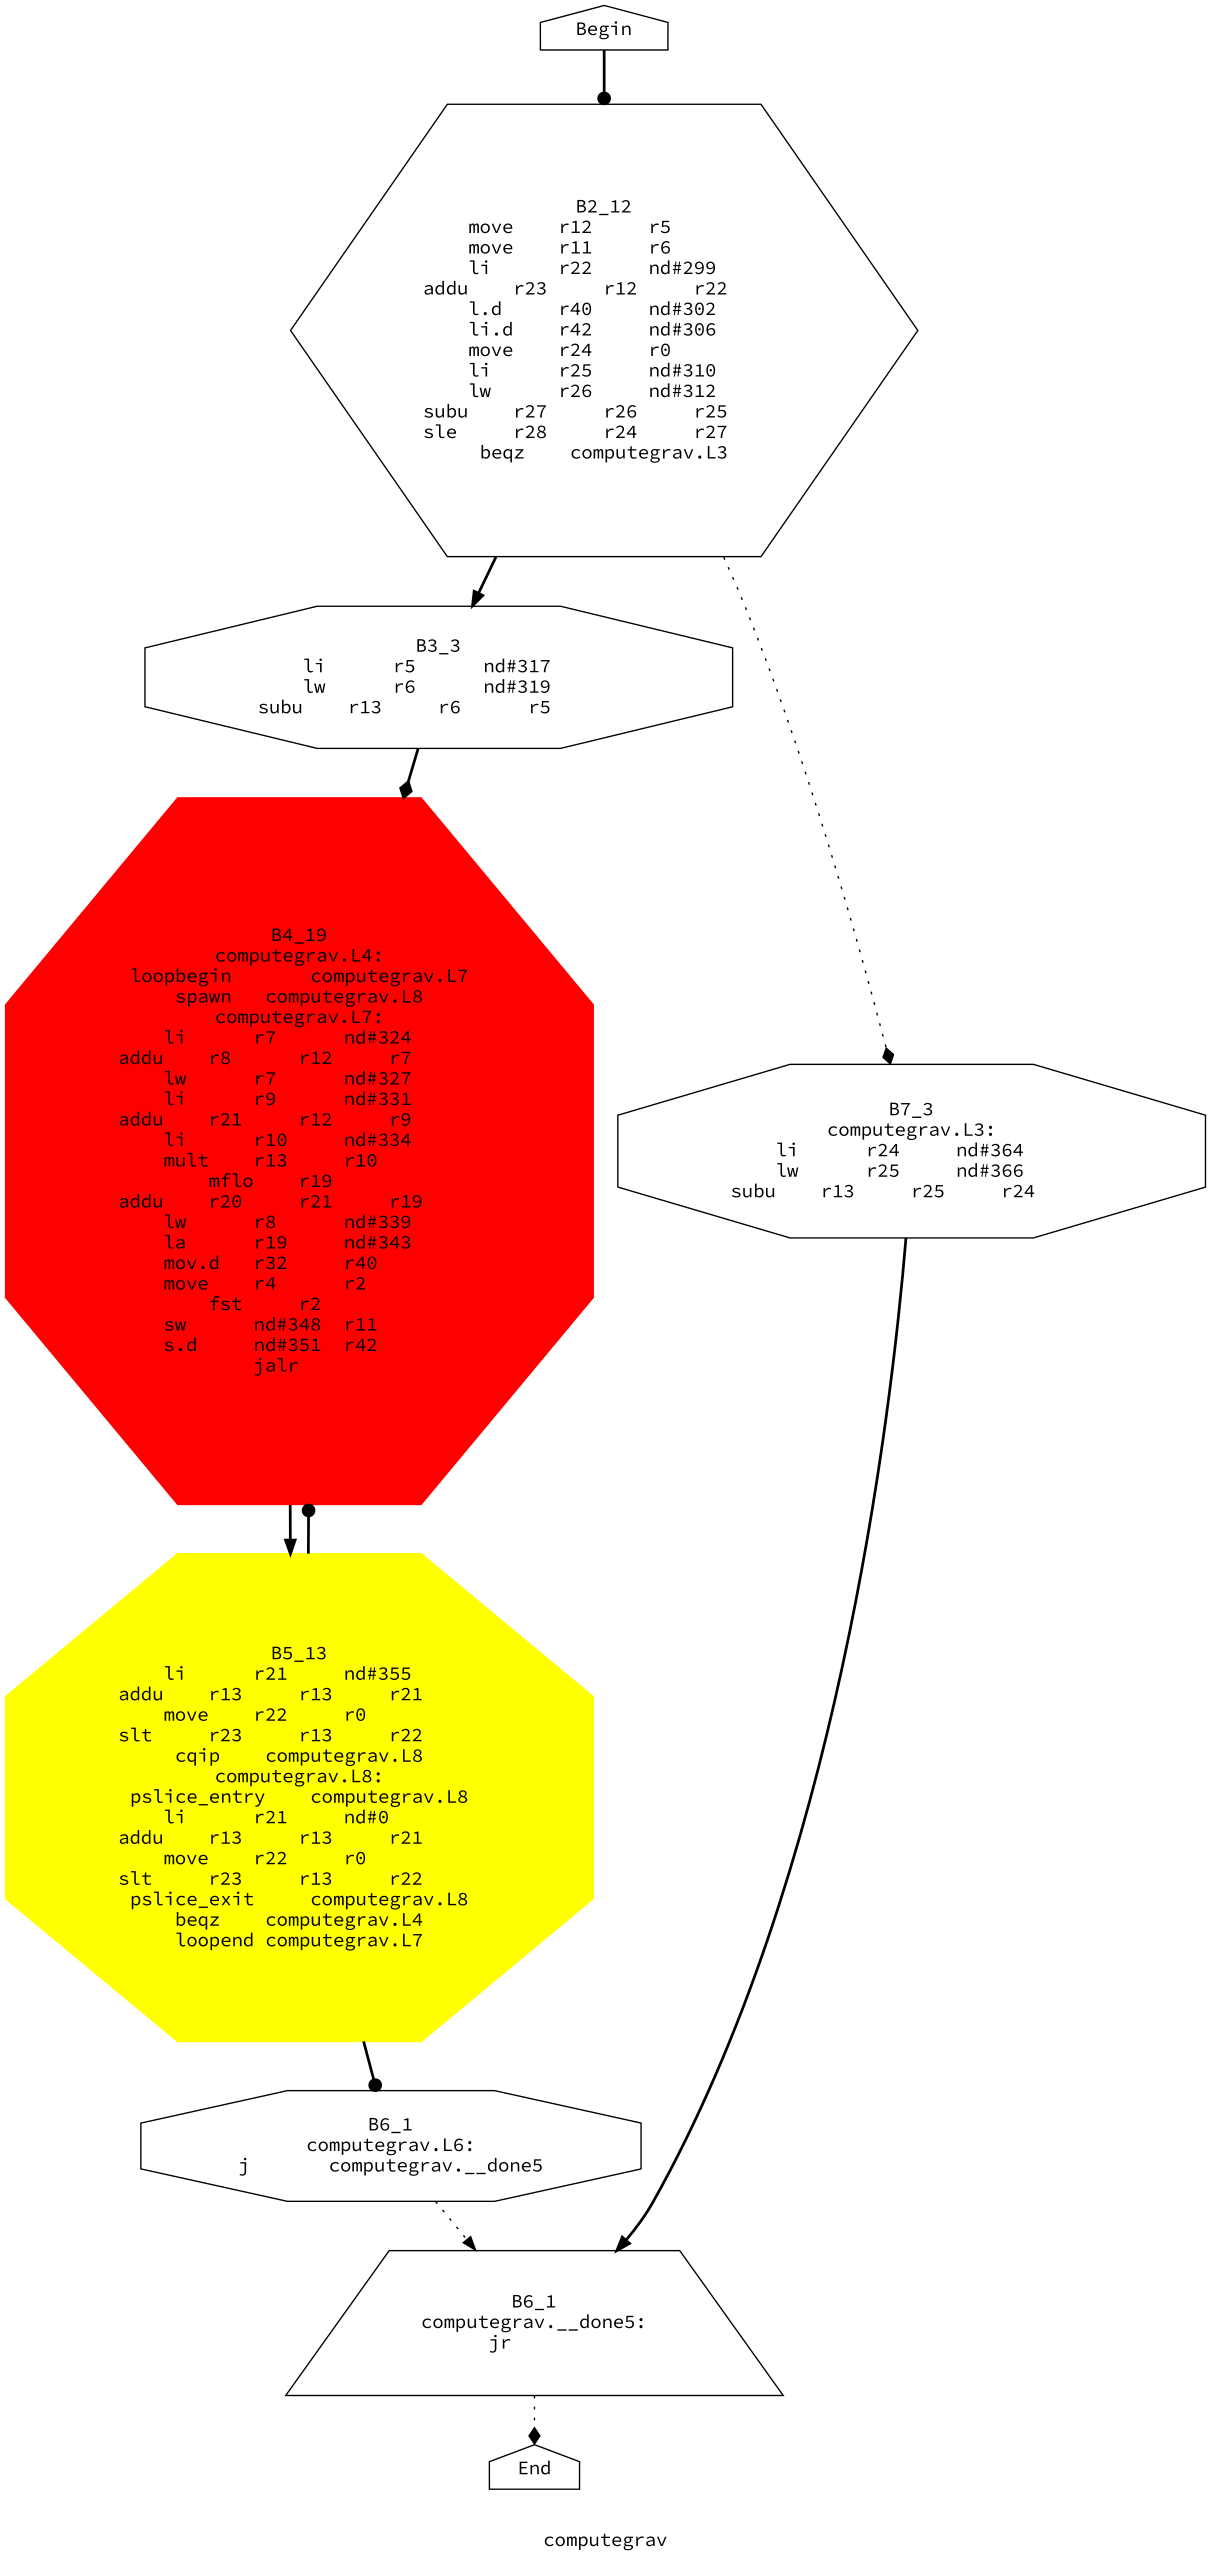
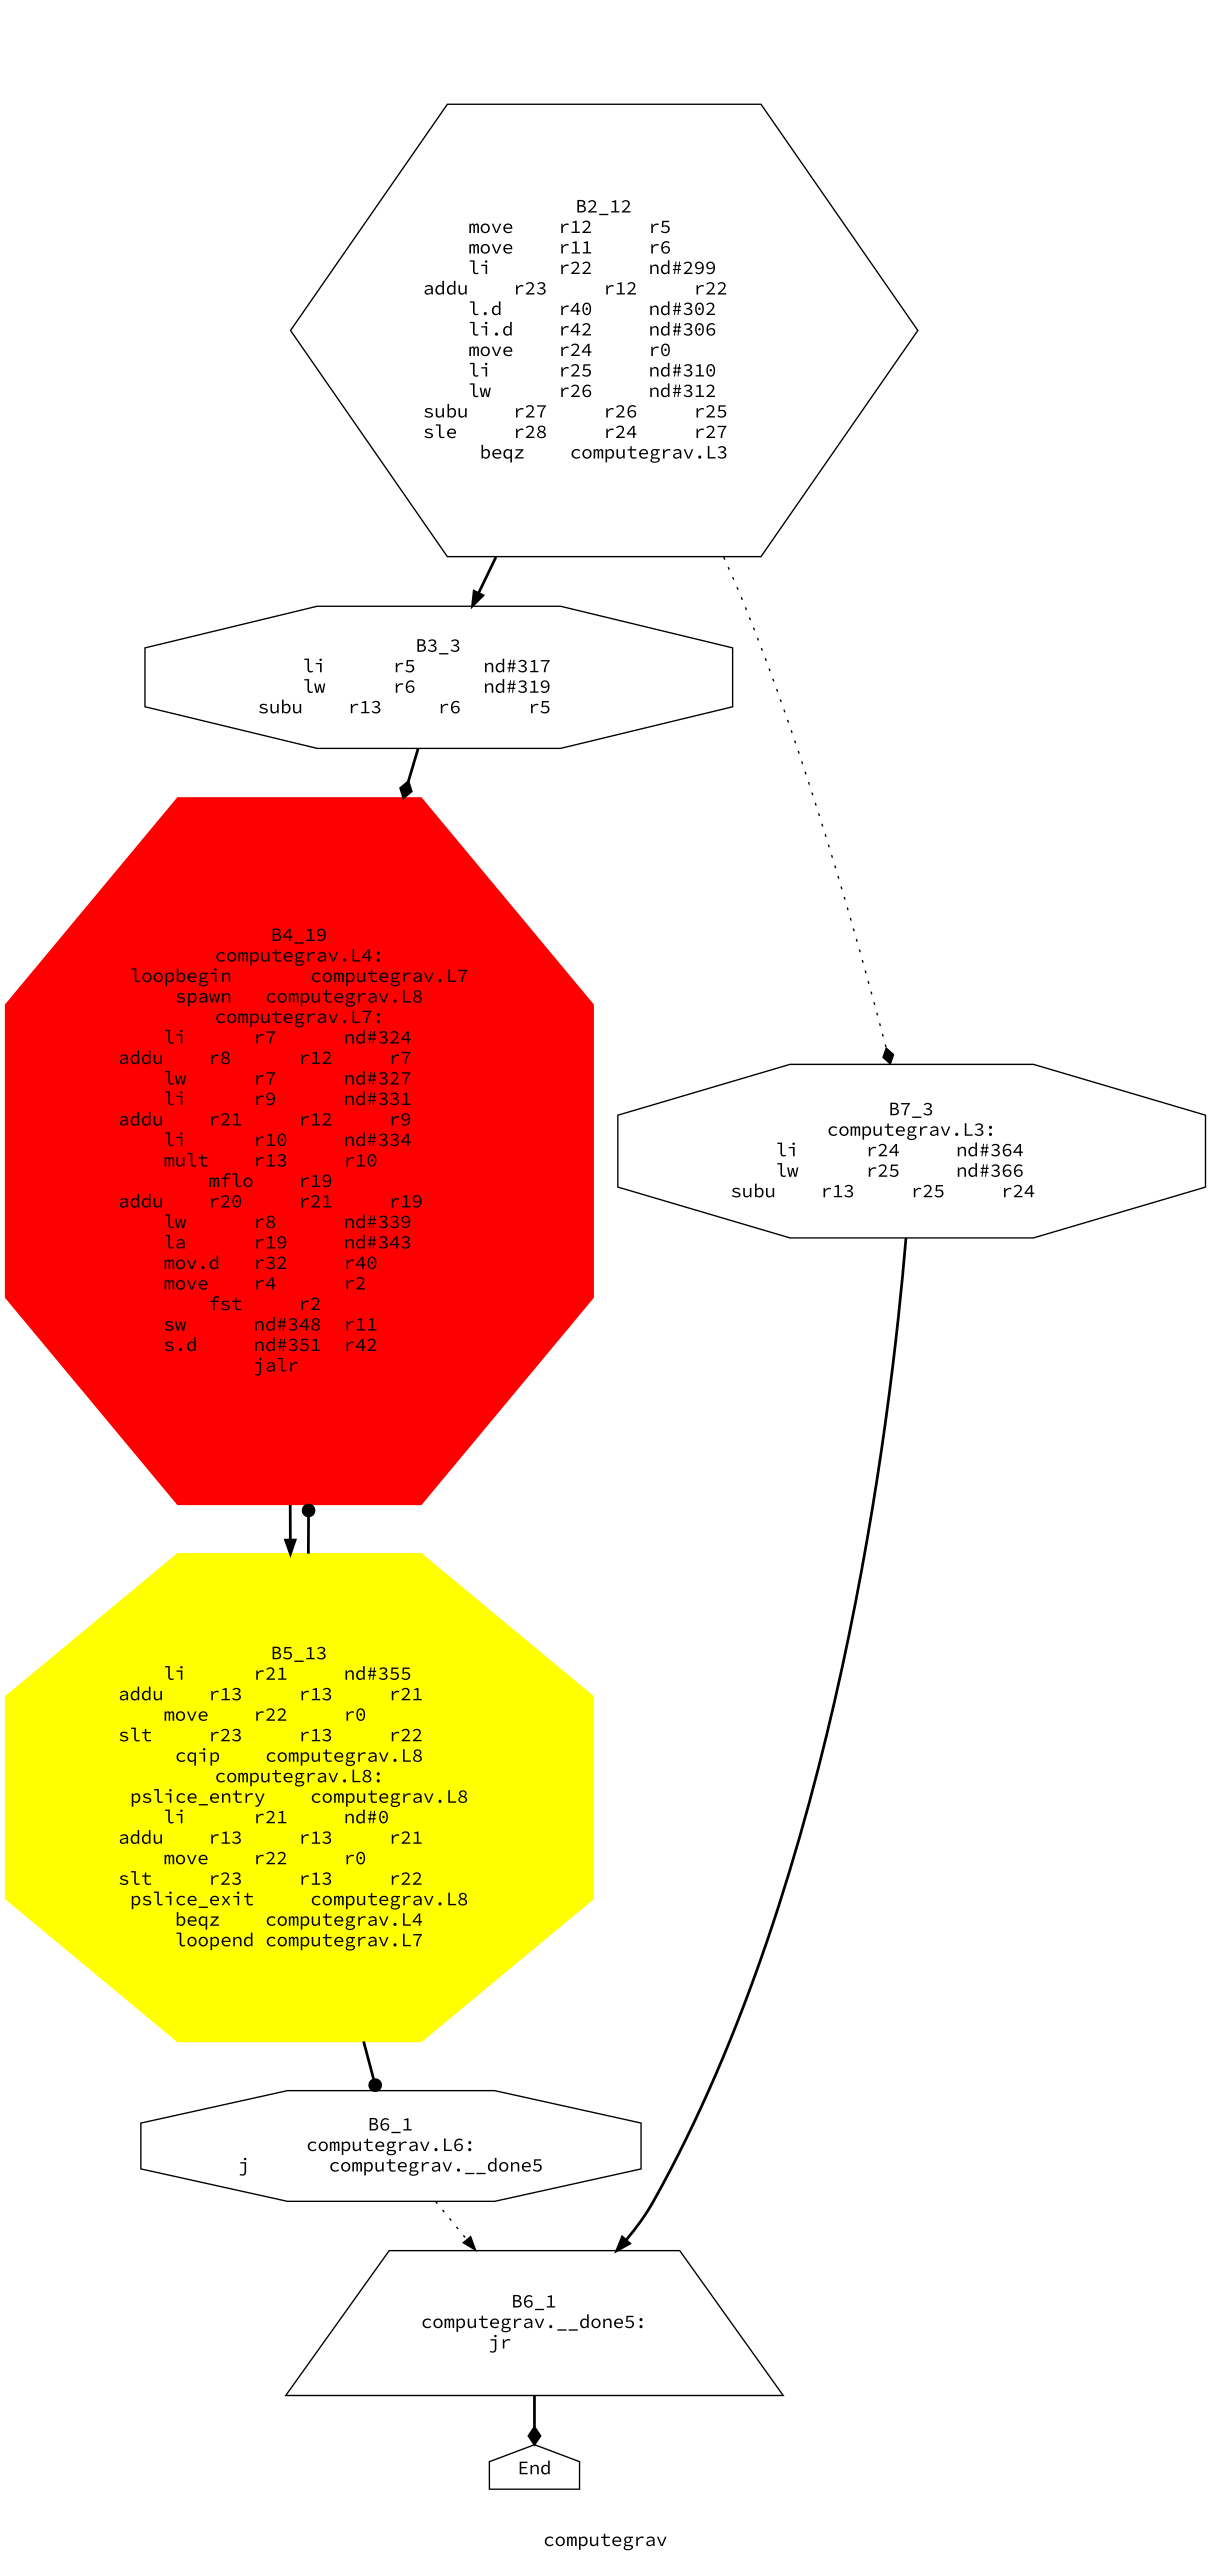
(604, 30) -> none
(534, 2412) -> (534, 2412)
